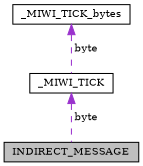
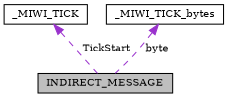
(71, 54) -> (135, 54)
(85, 118) -> (105, 49)
